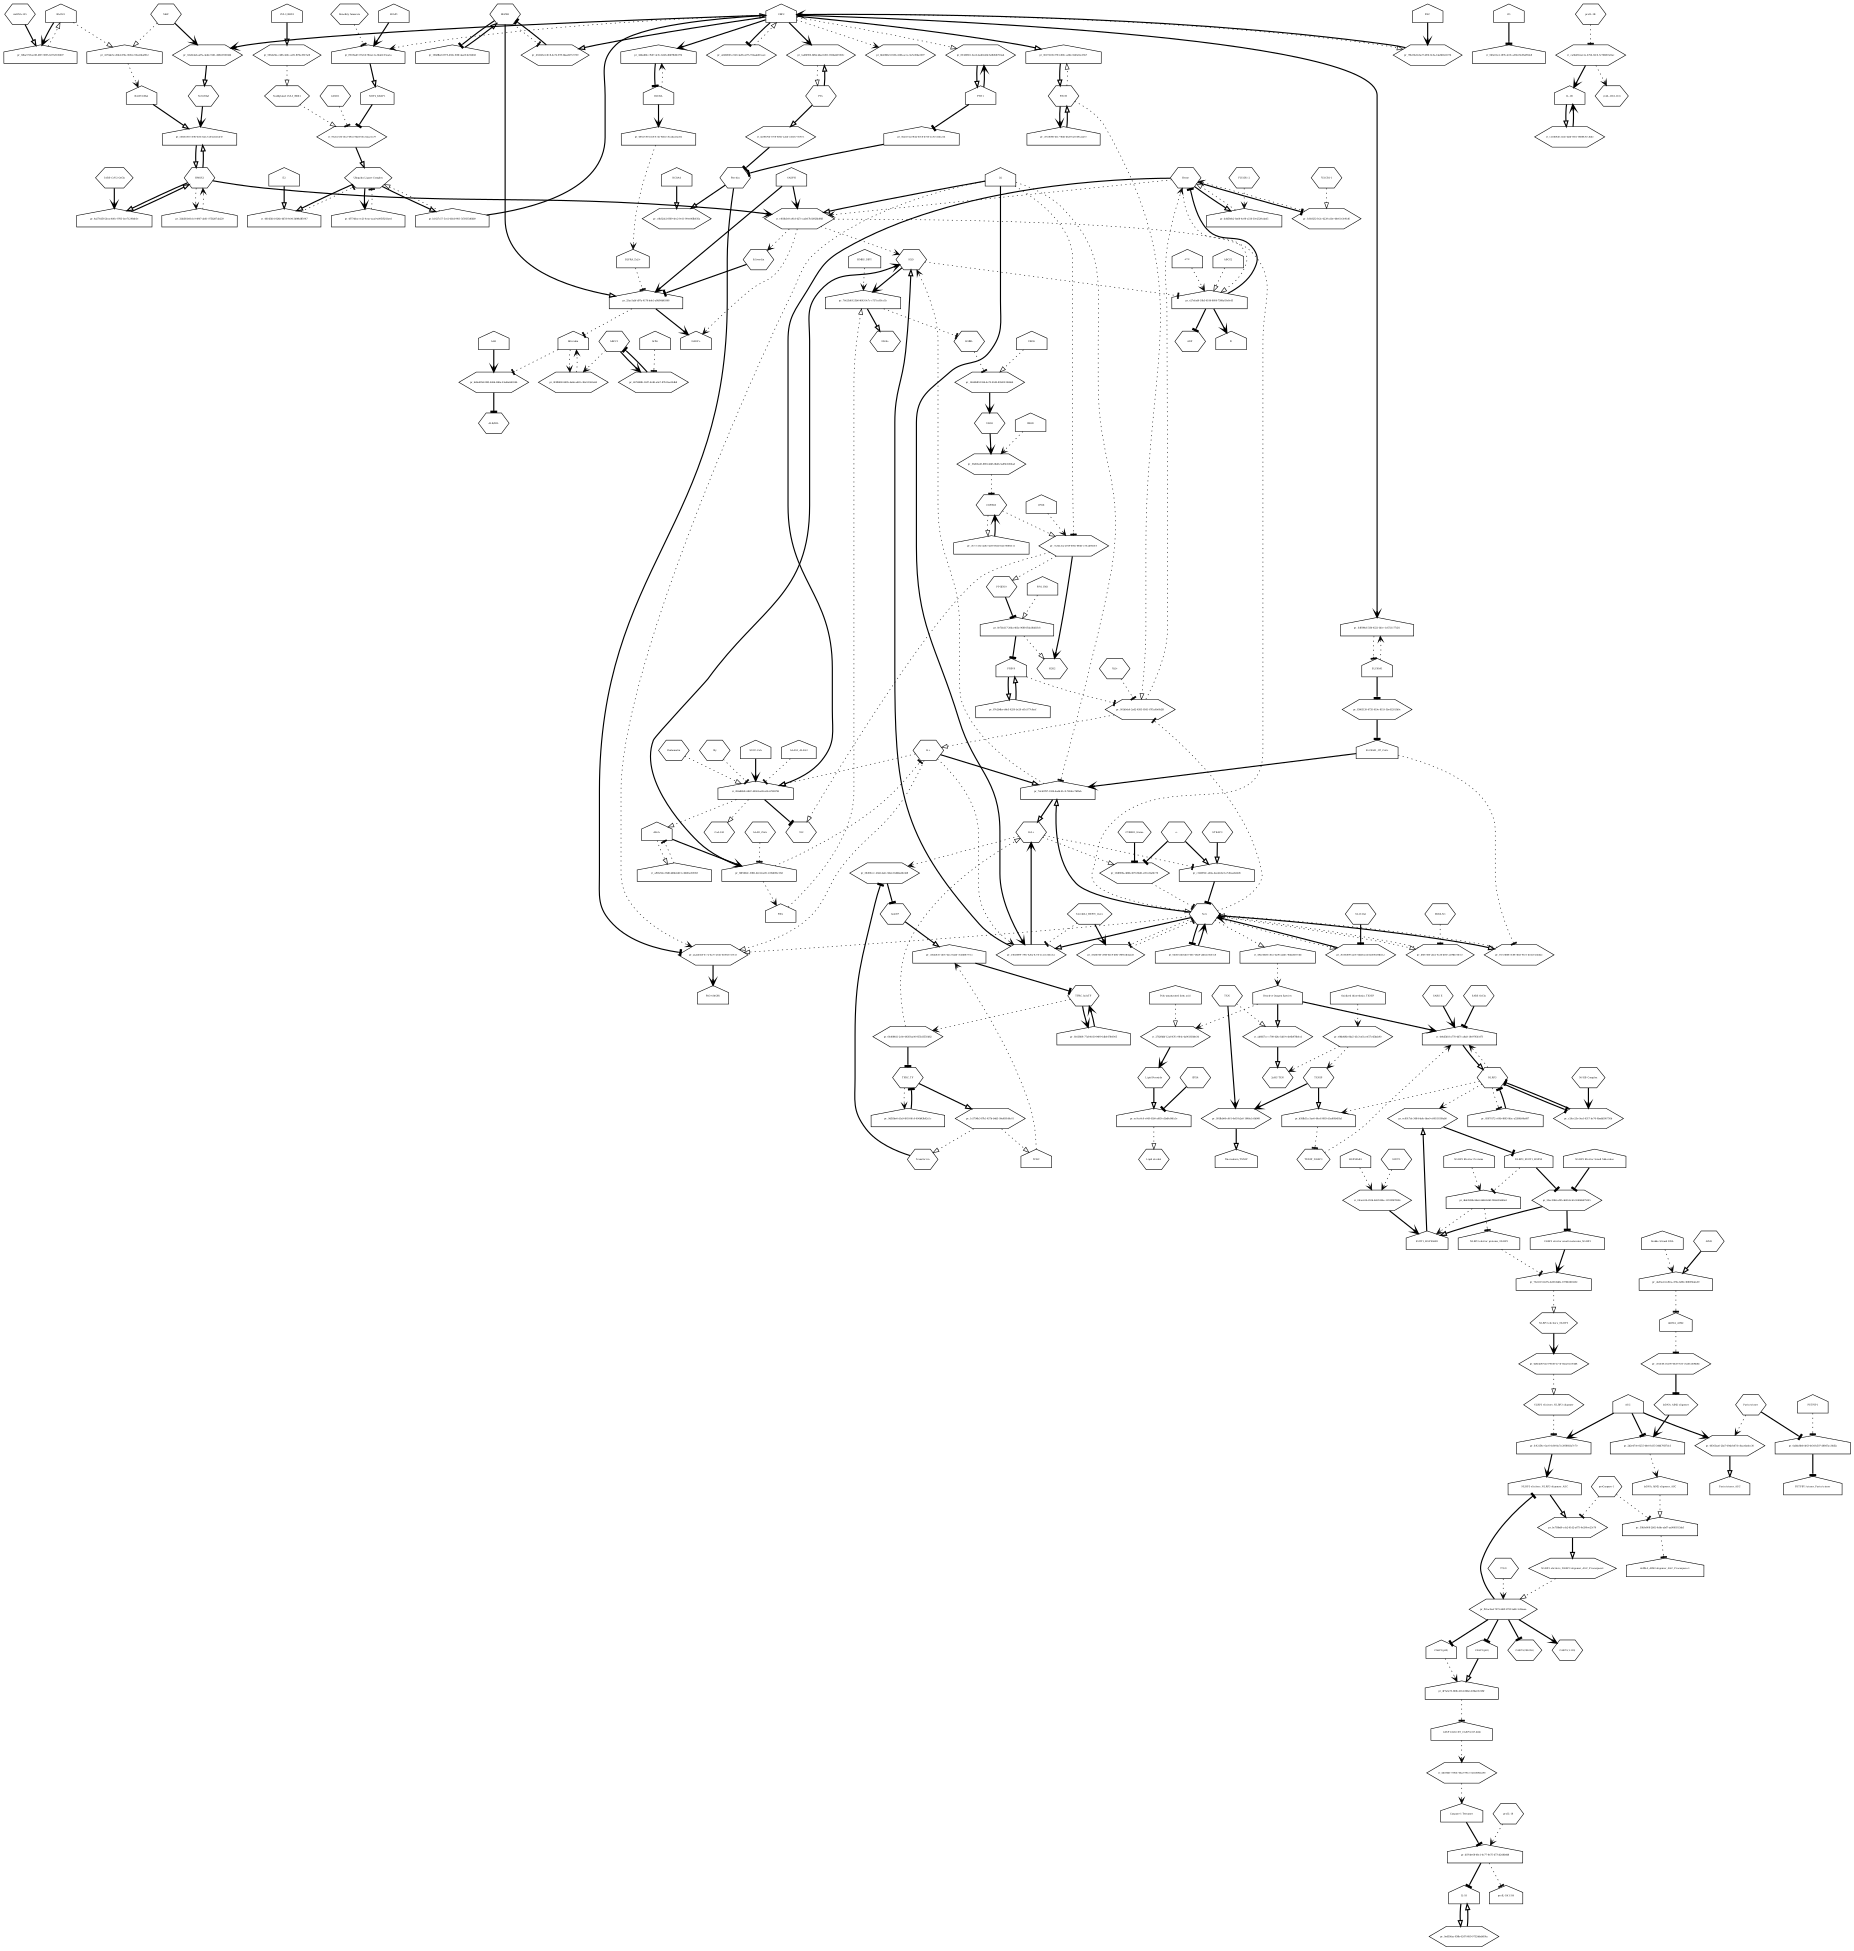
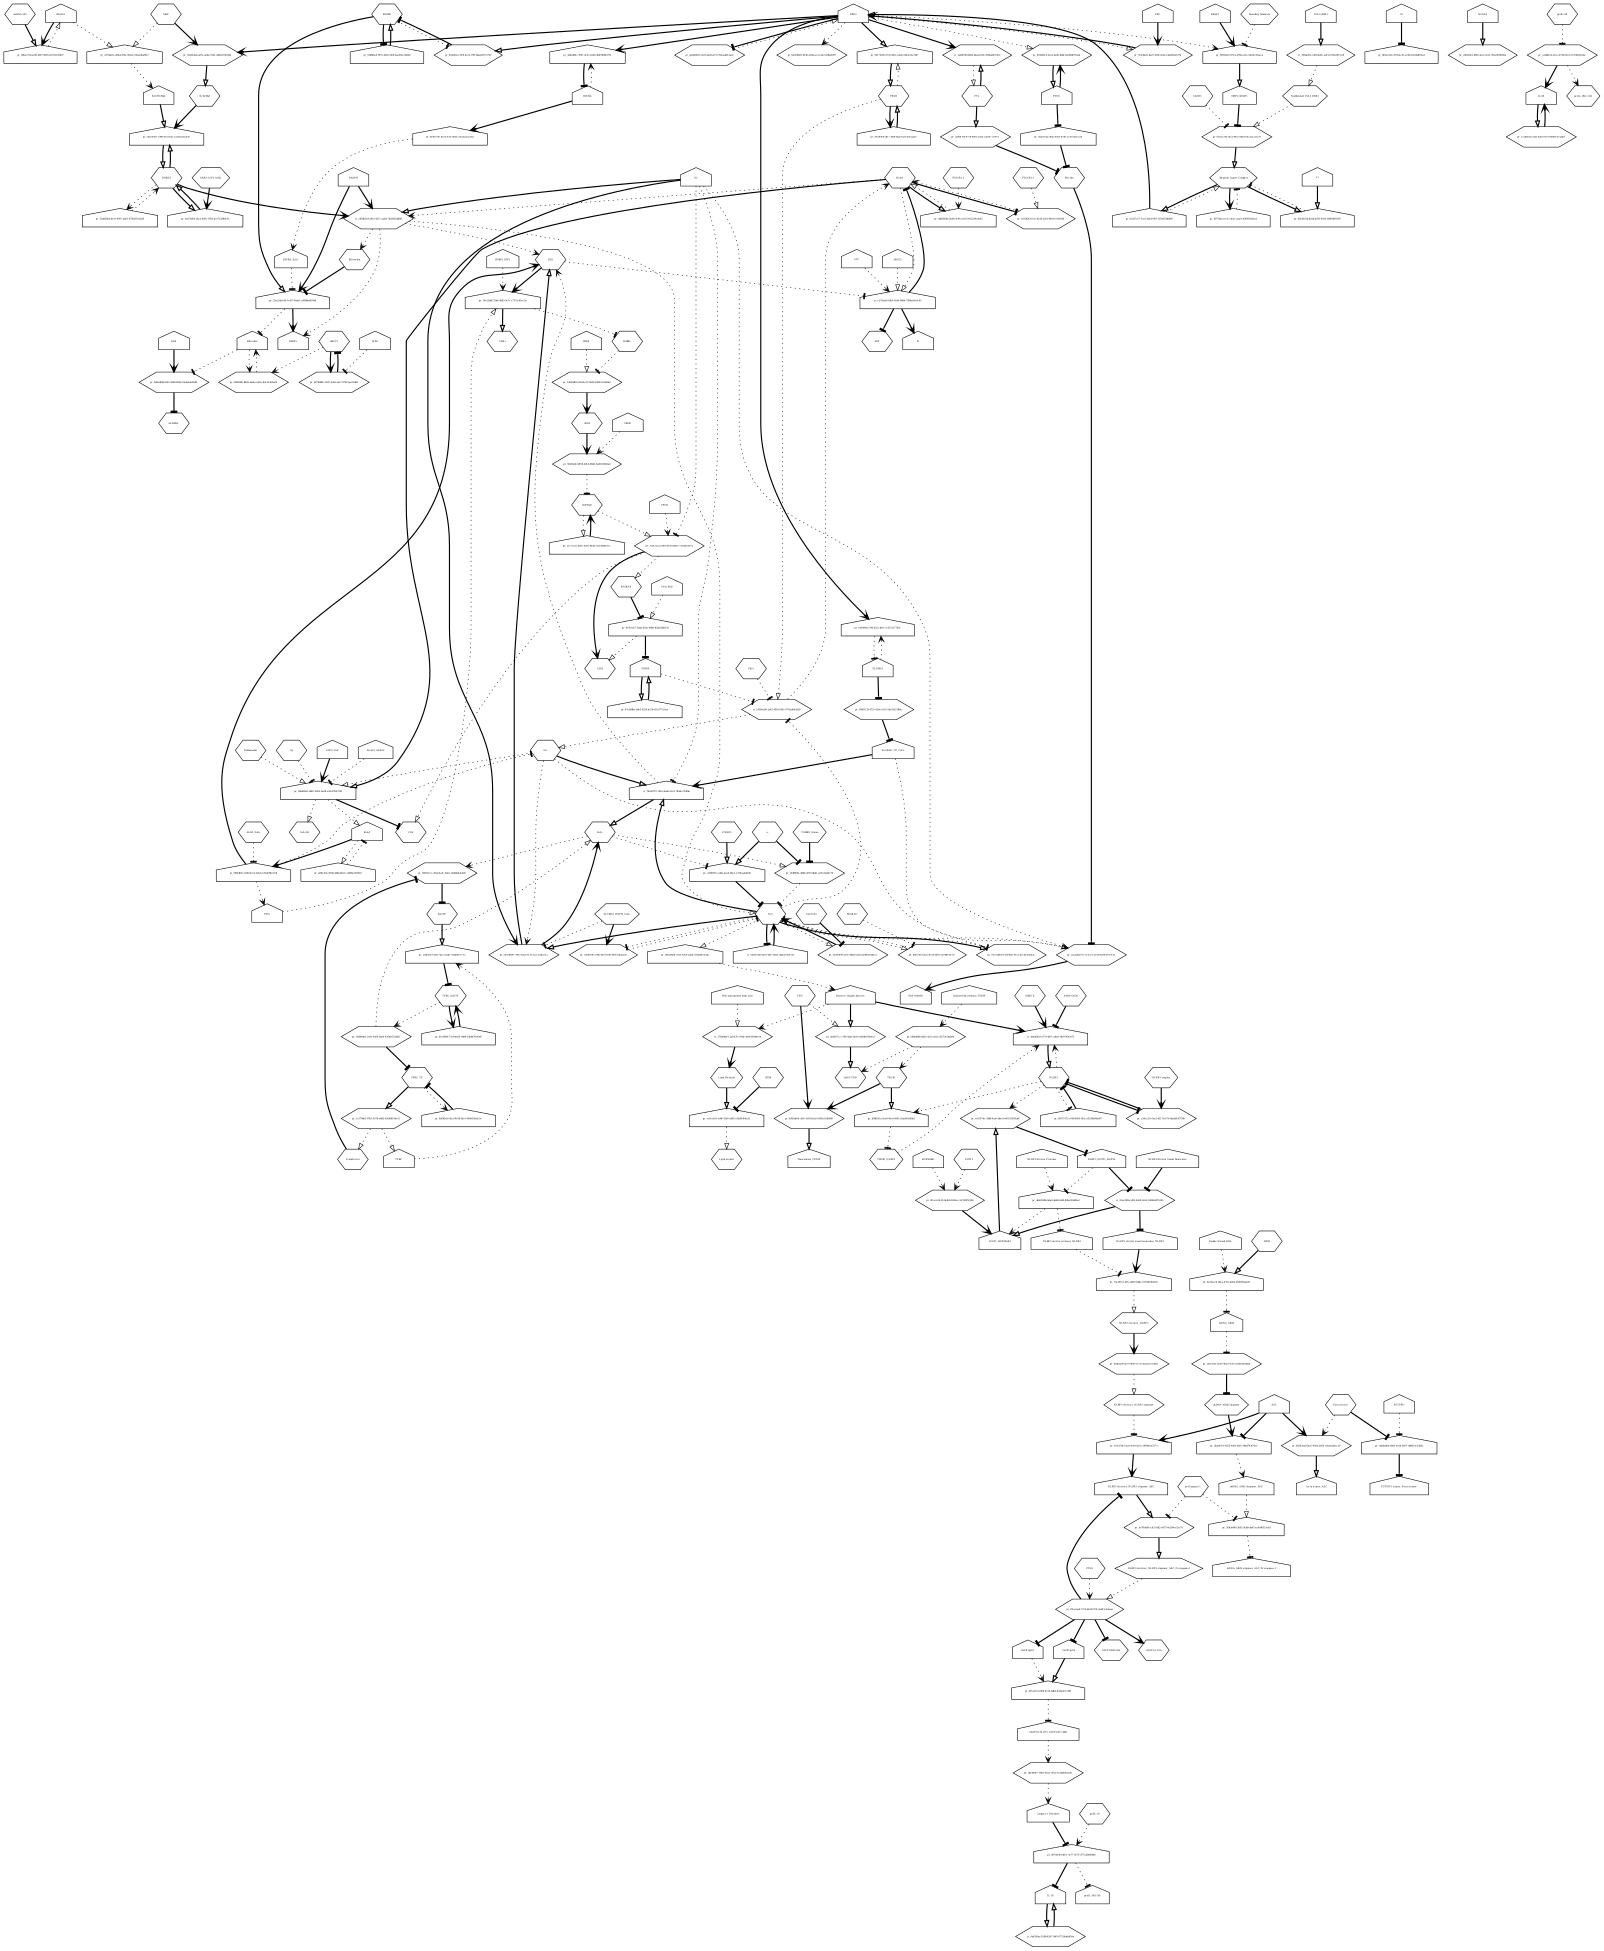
(711, 195) -> none
